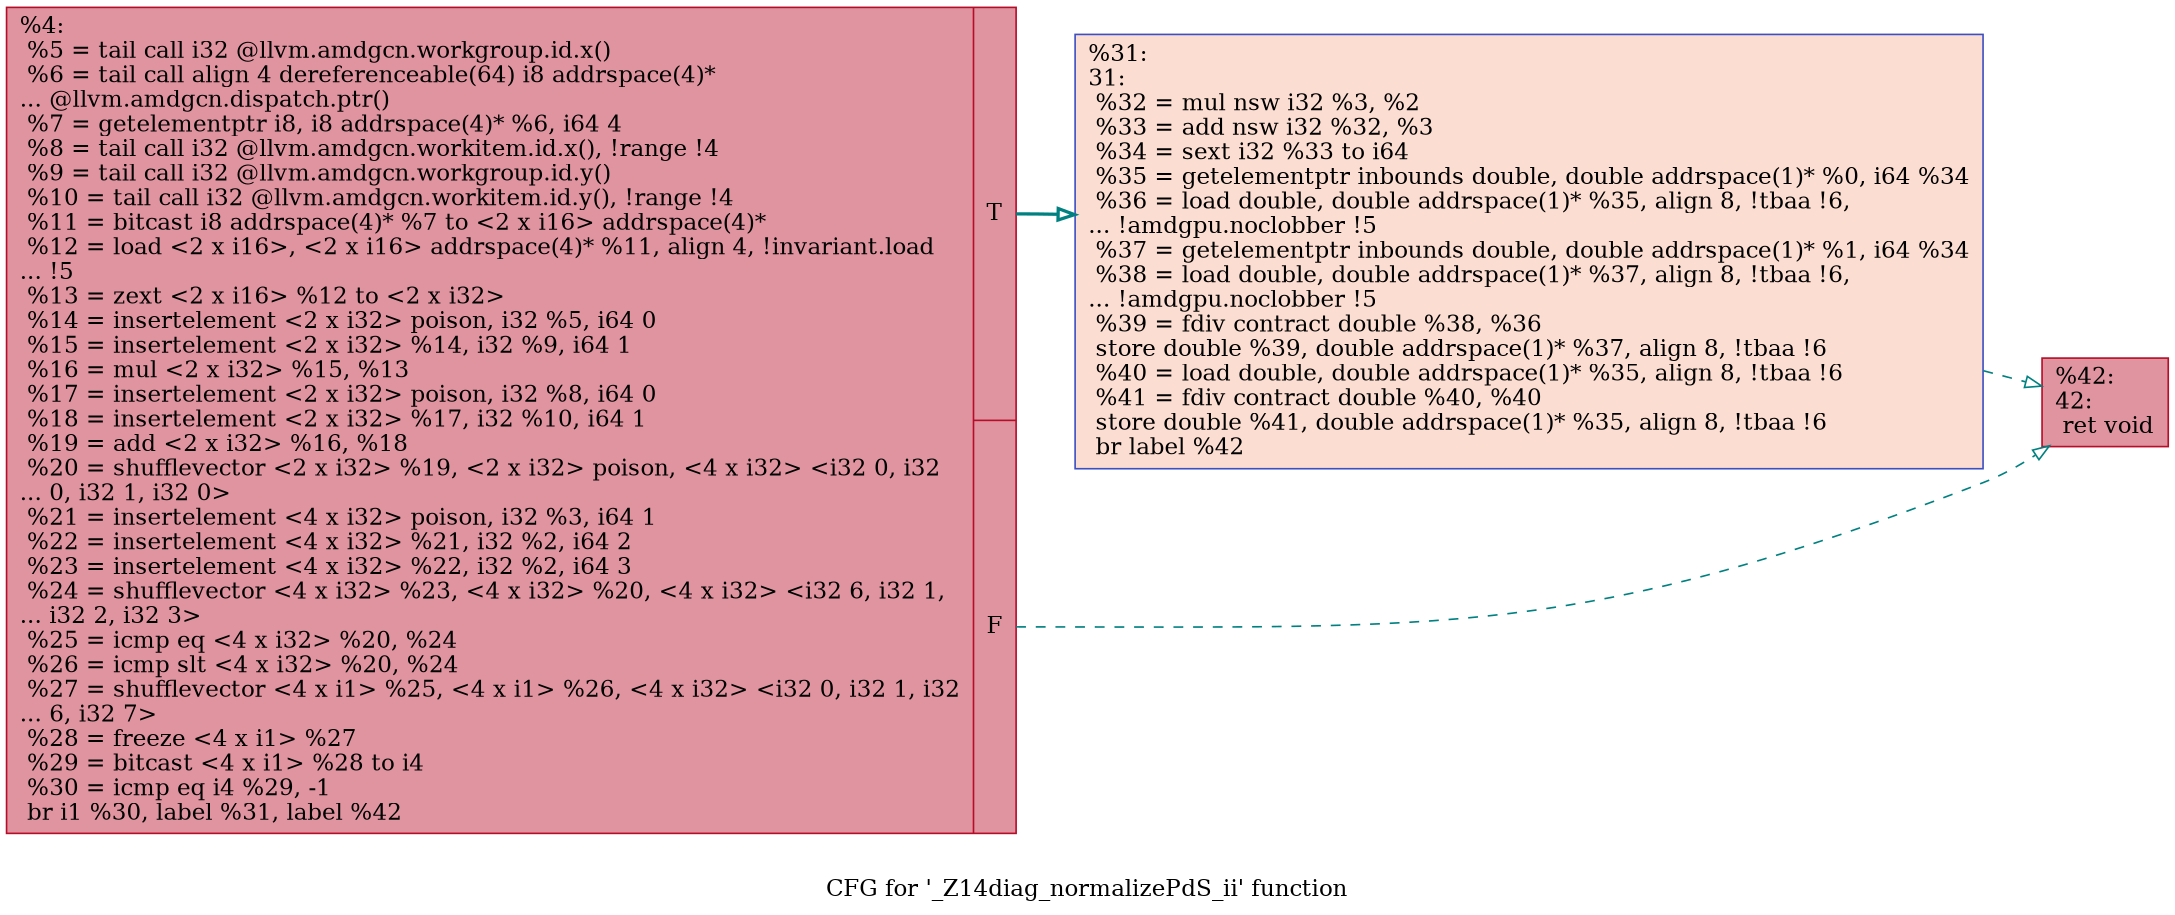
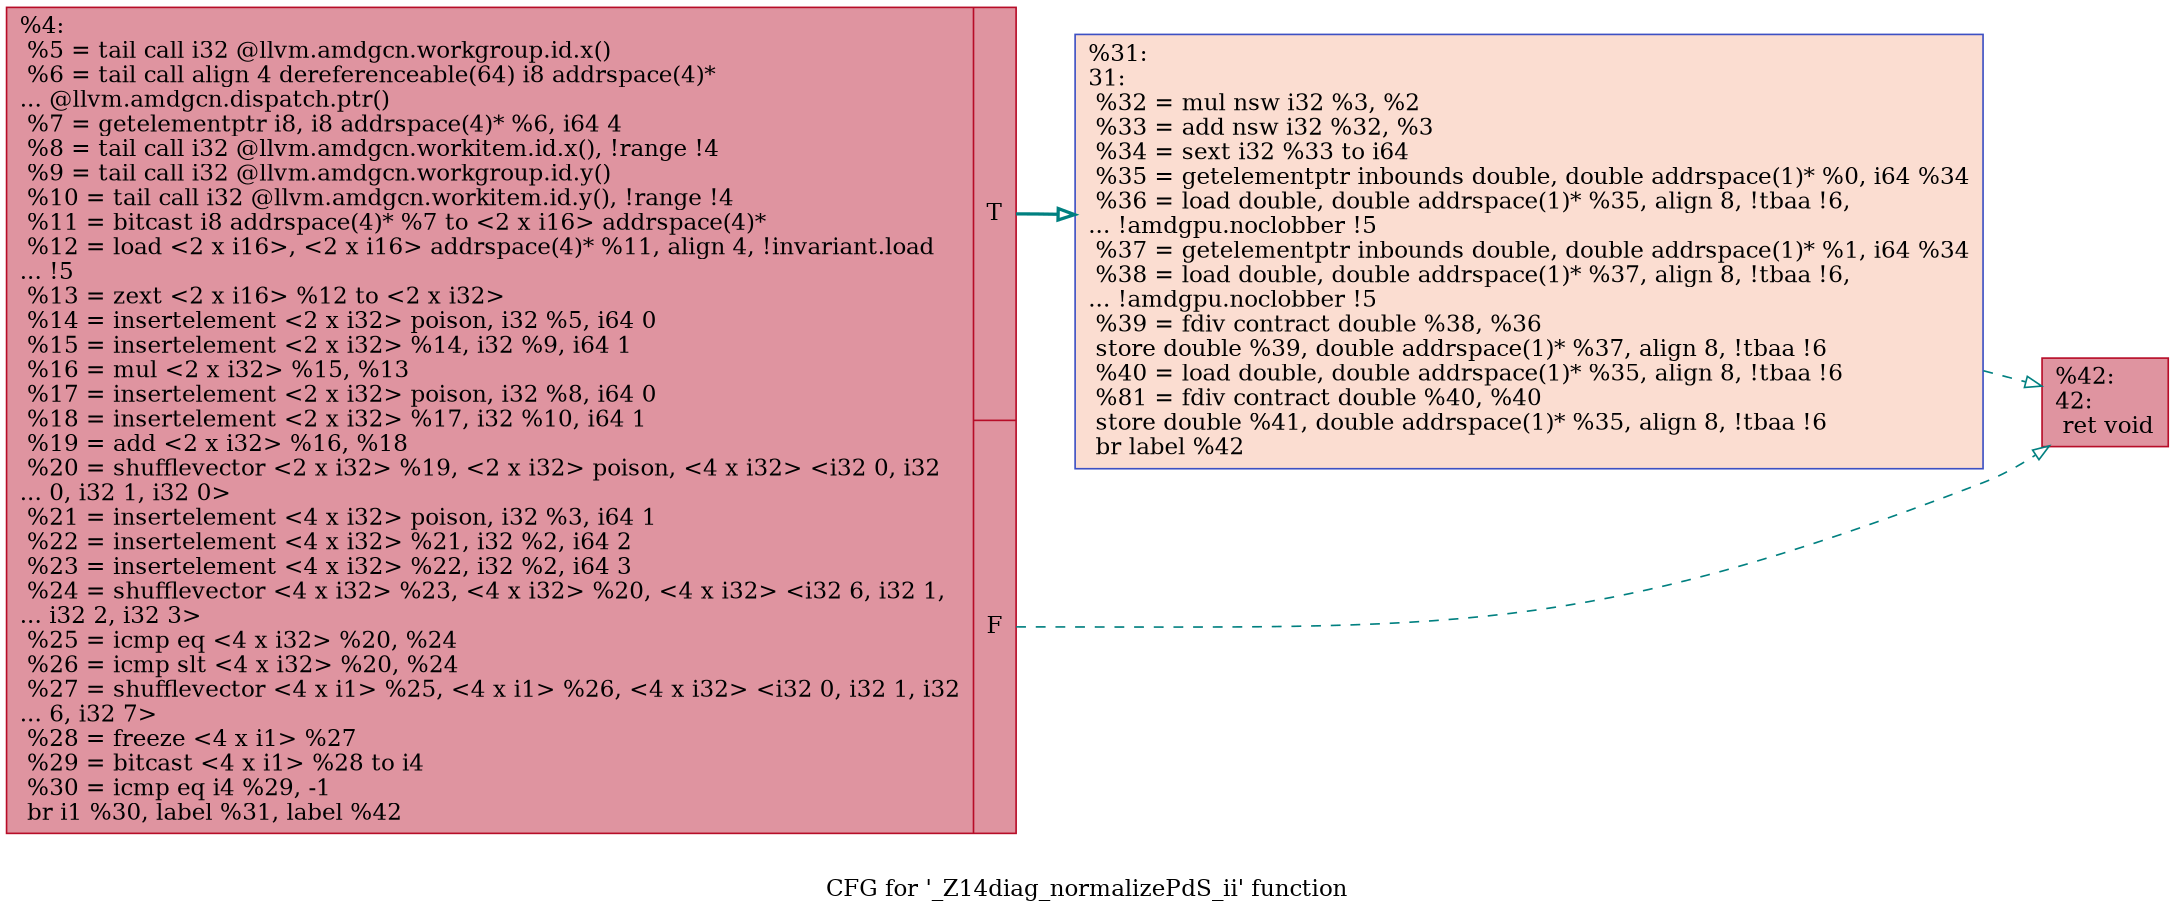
(1315, 398) -> (1315, 398)
